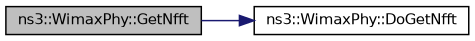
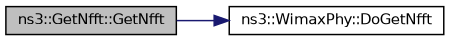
(104, 21) -> (91, 21)
